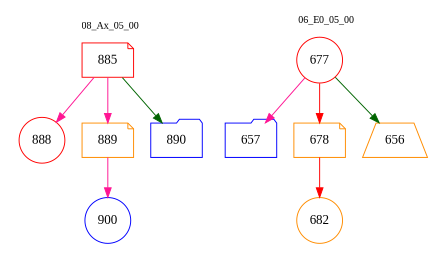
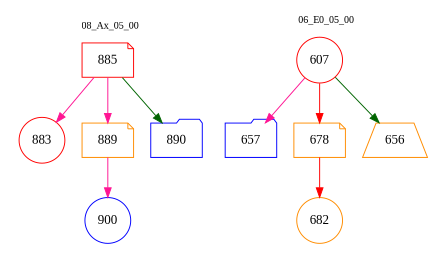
(320, 60) -> (320, 60)
(42, 140) -> (42, 140)
